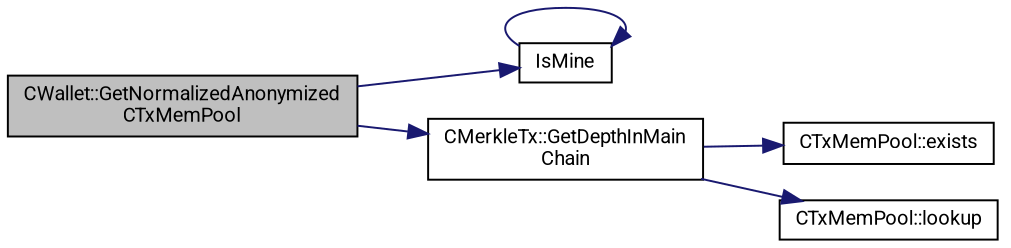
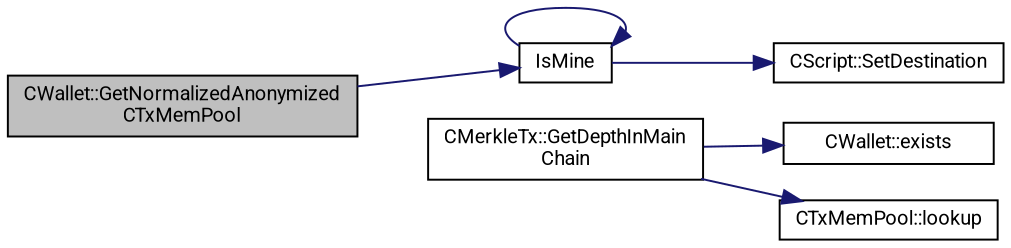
none -> (889, 63)
(383, 129) -> none
(889, 143) -> (889, 143)
